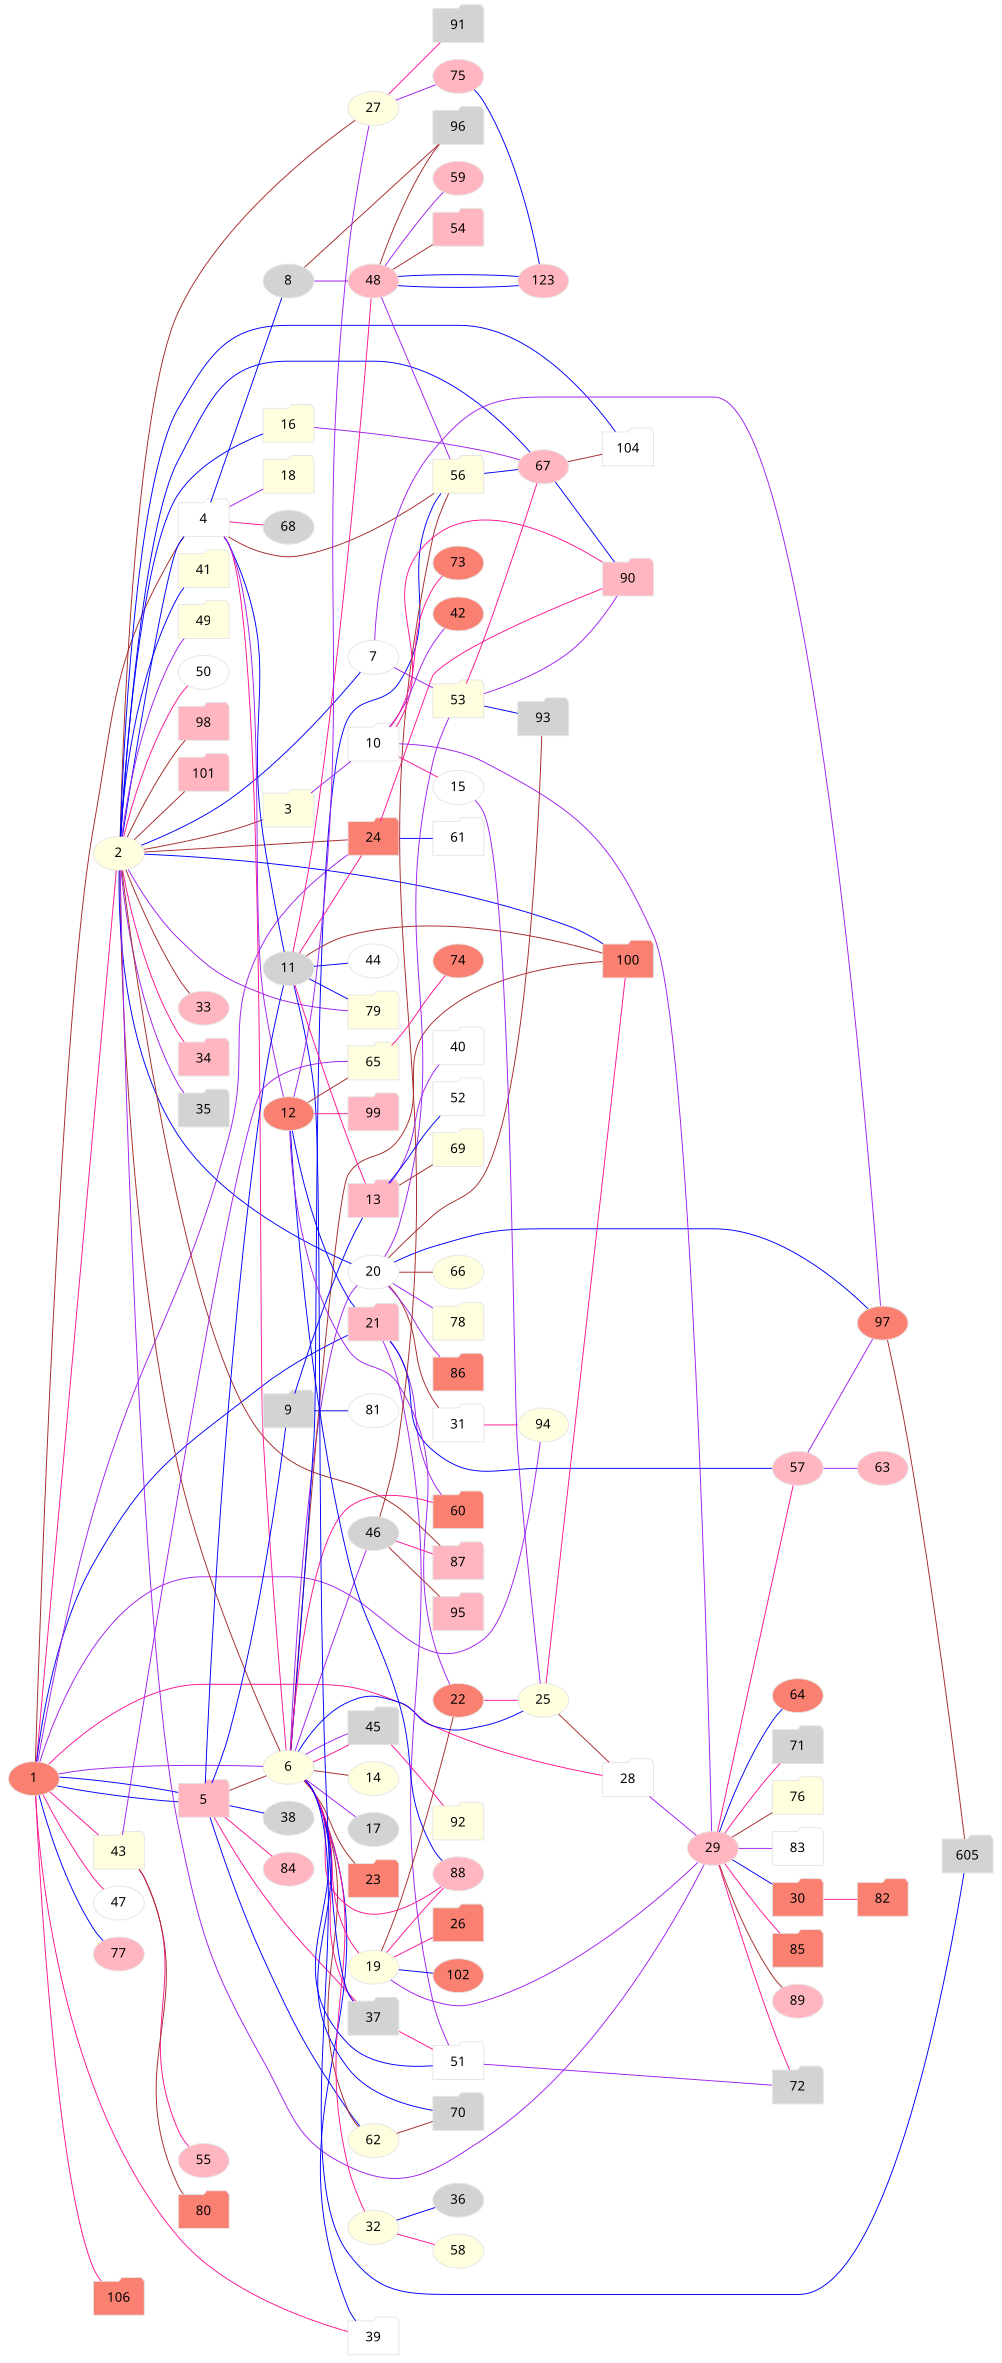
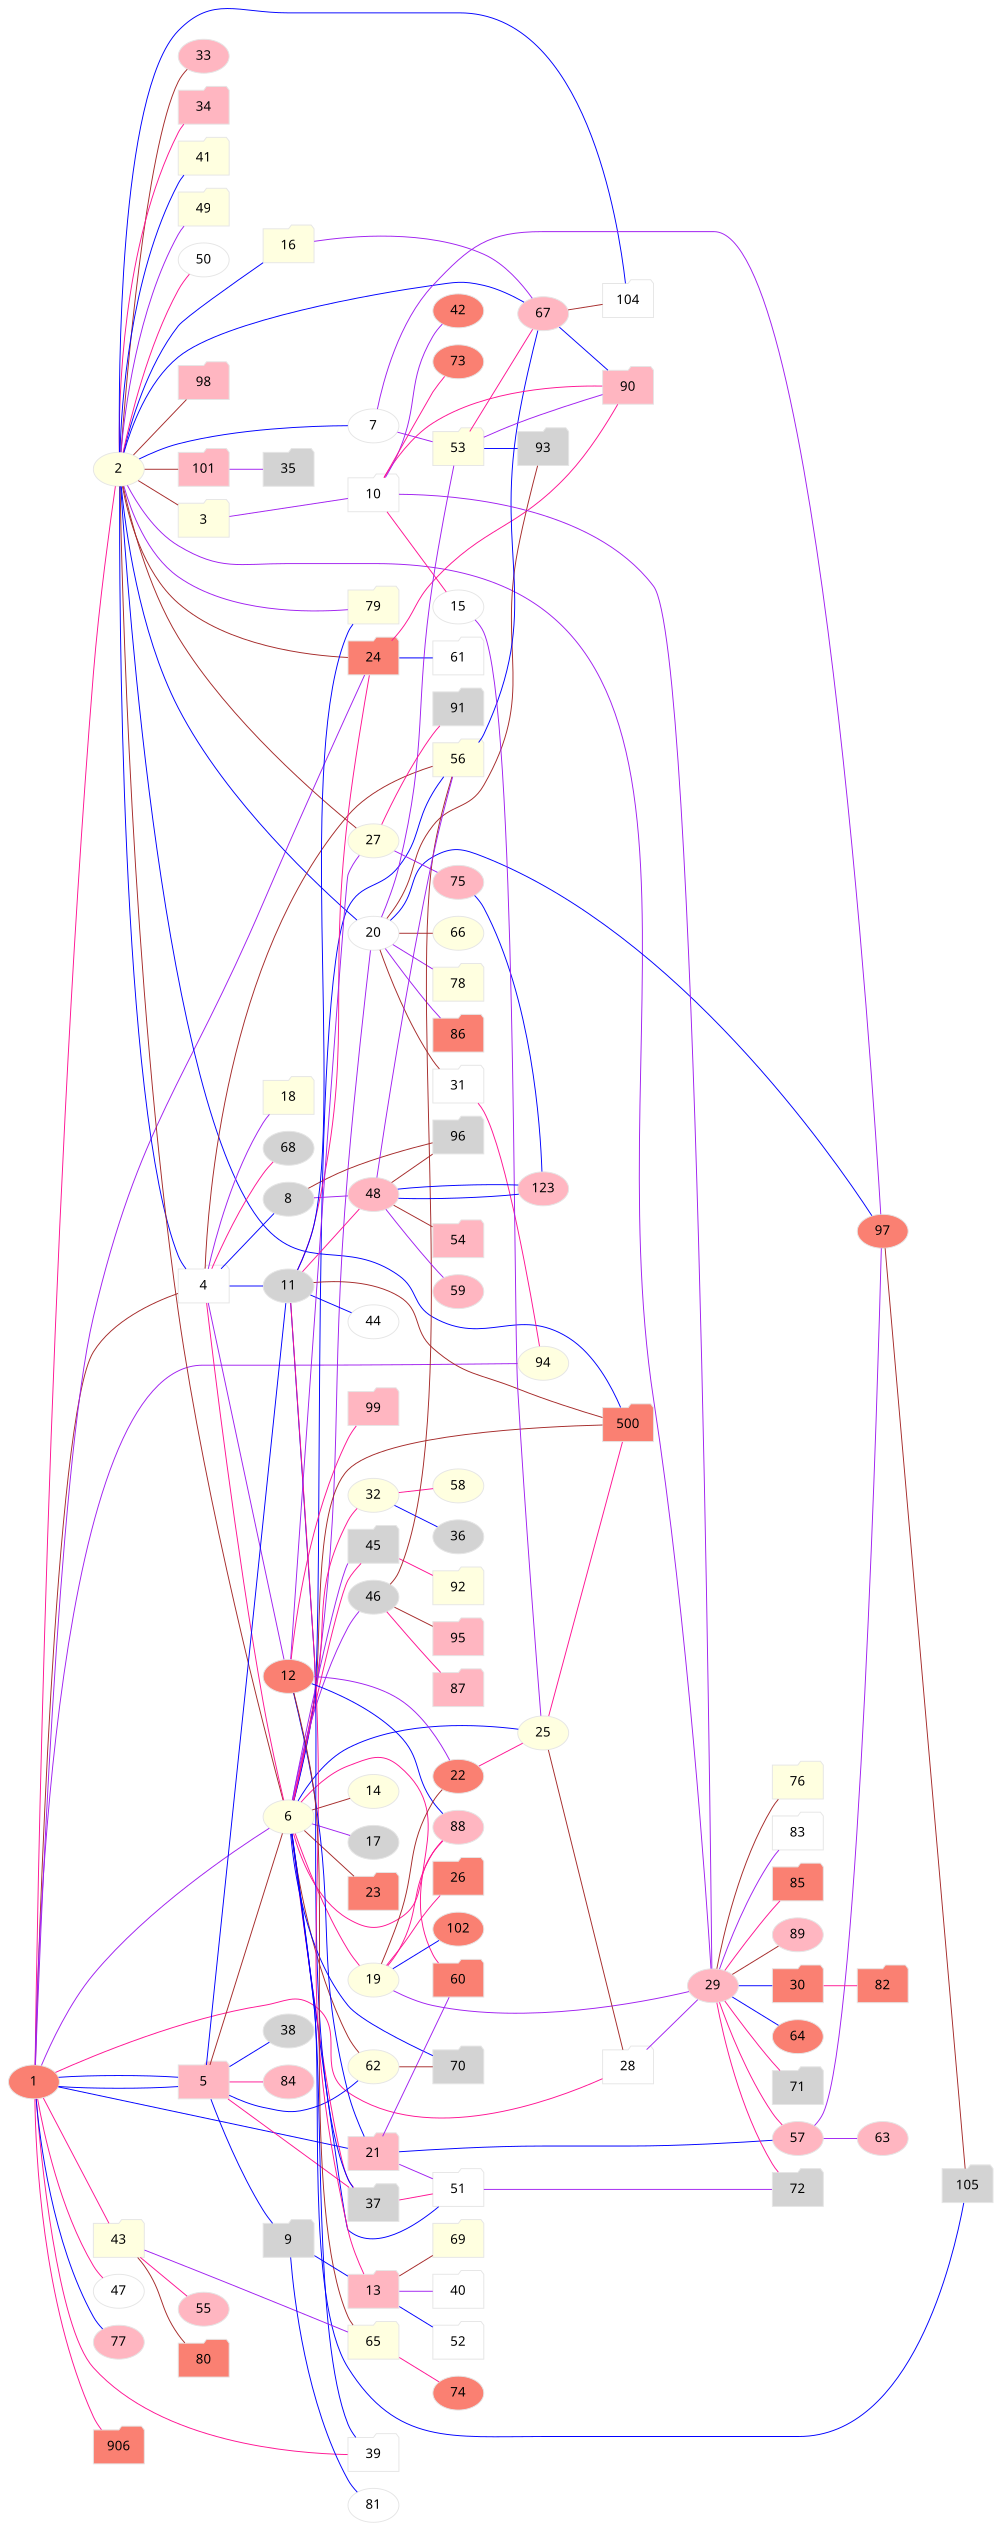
(628, 961) -> (628, 1425)
(149, 1013) -> (246, 469)
(188, 1244) -> none
(968, 1856) -> (968, 2186)
(119, 2298) -> (119, 2447)
